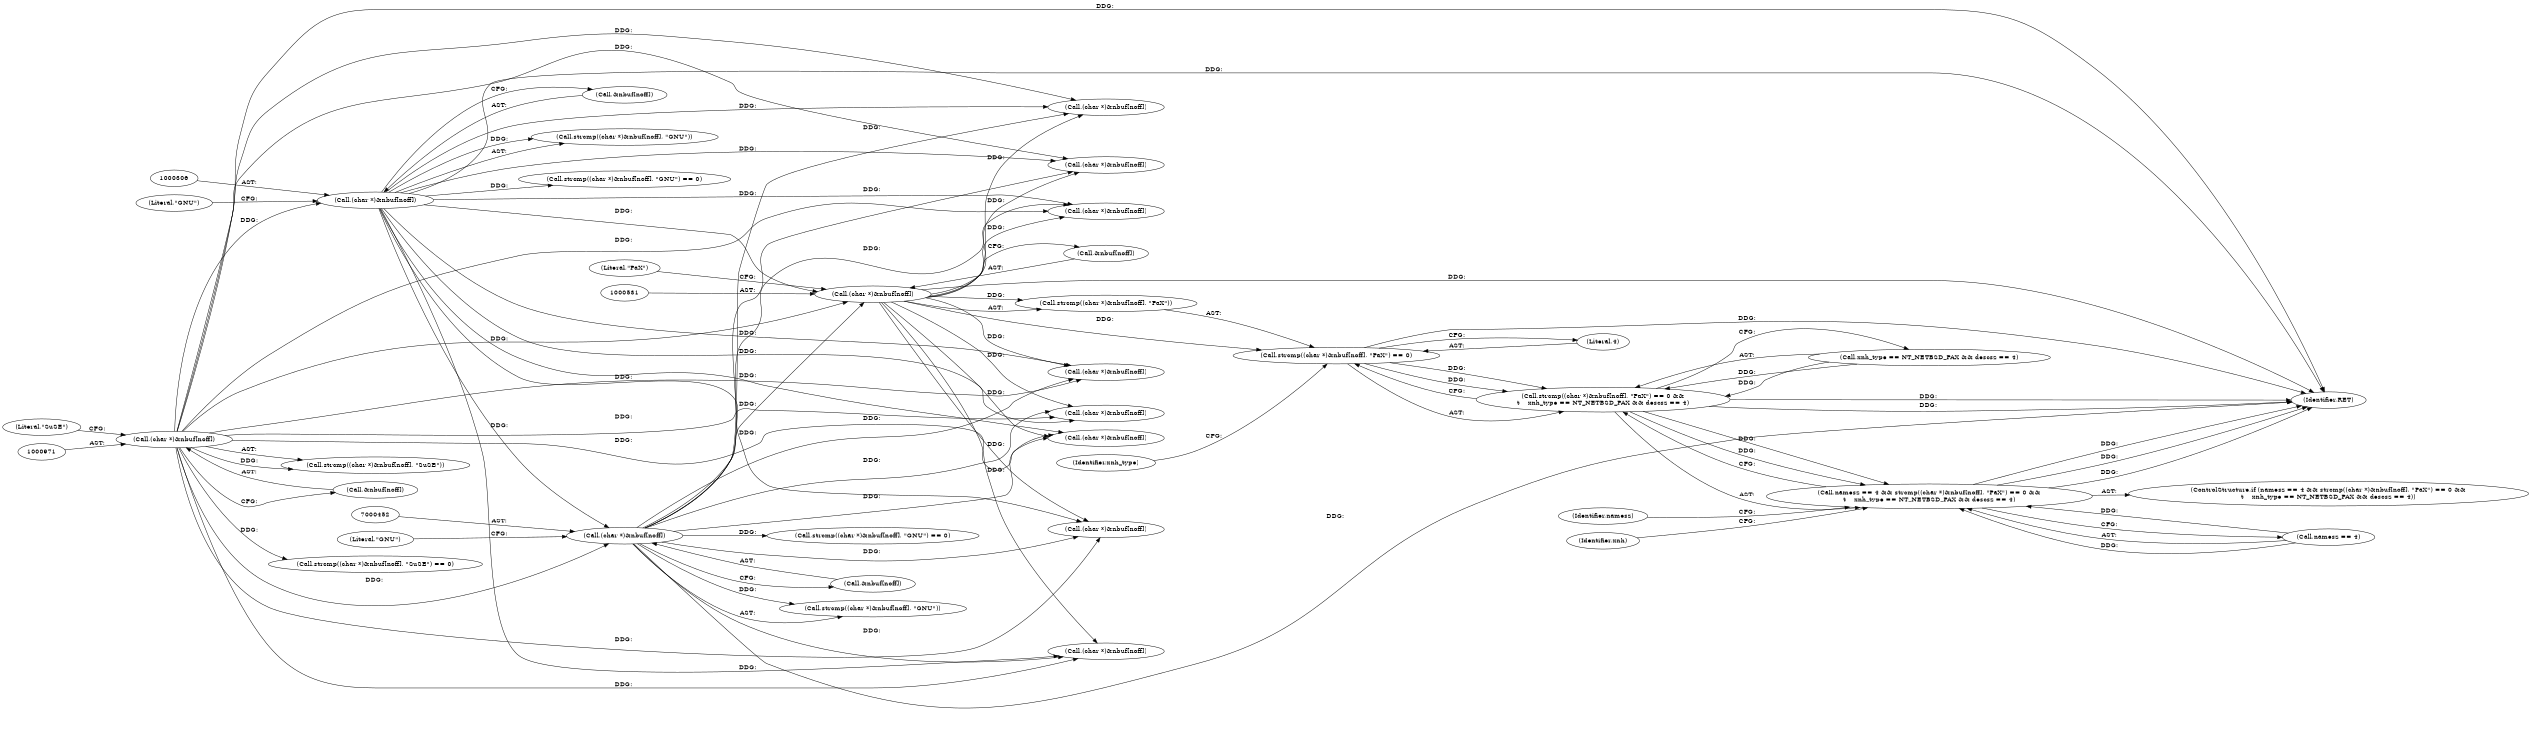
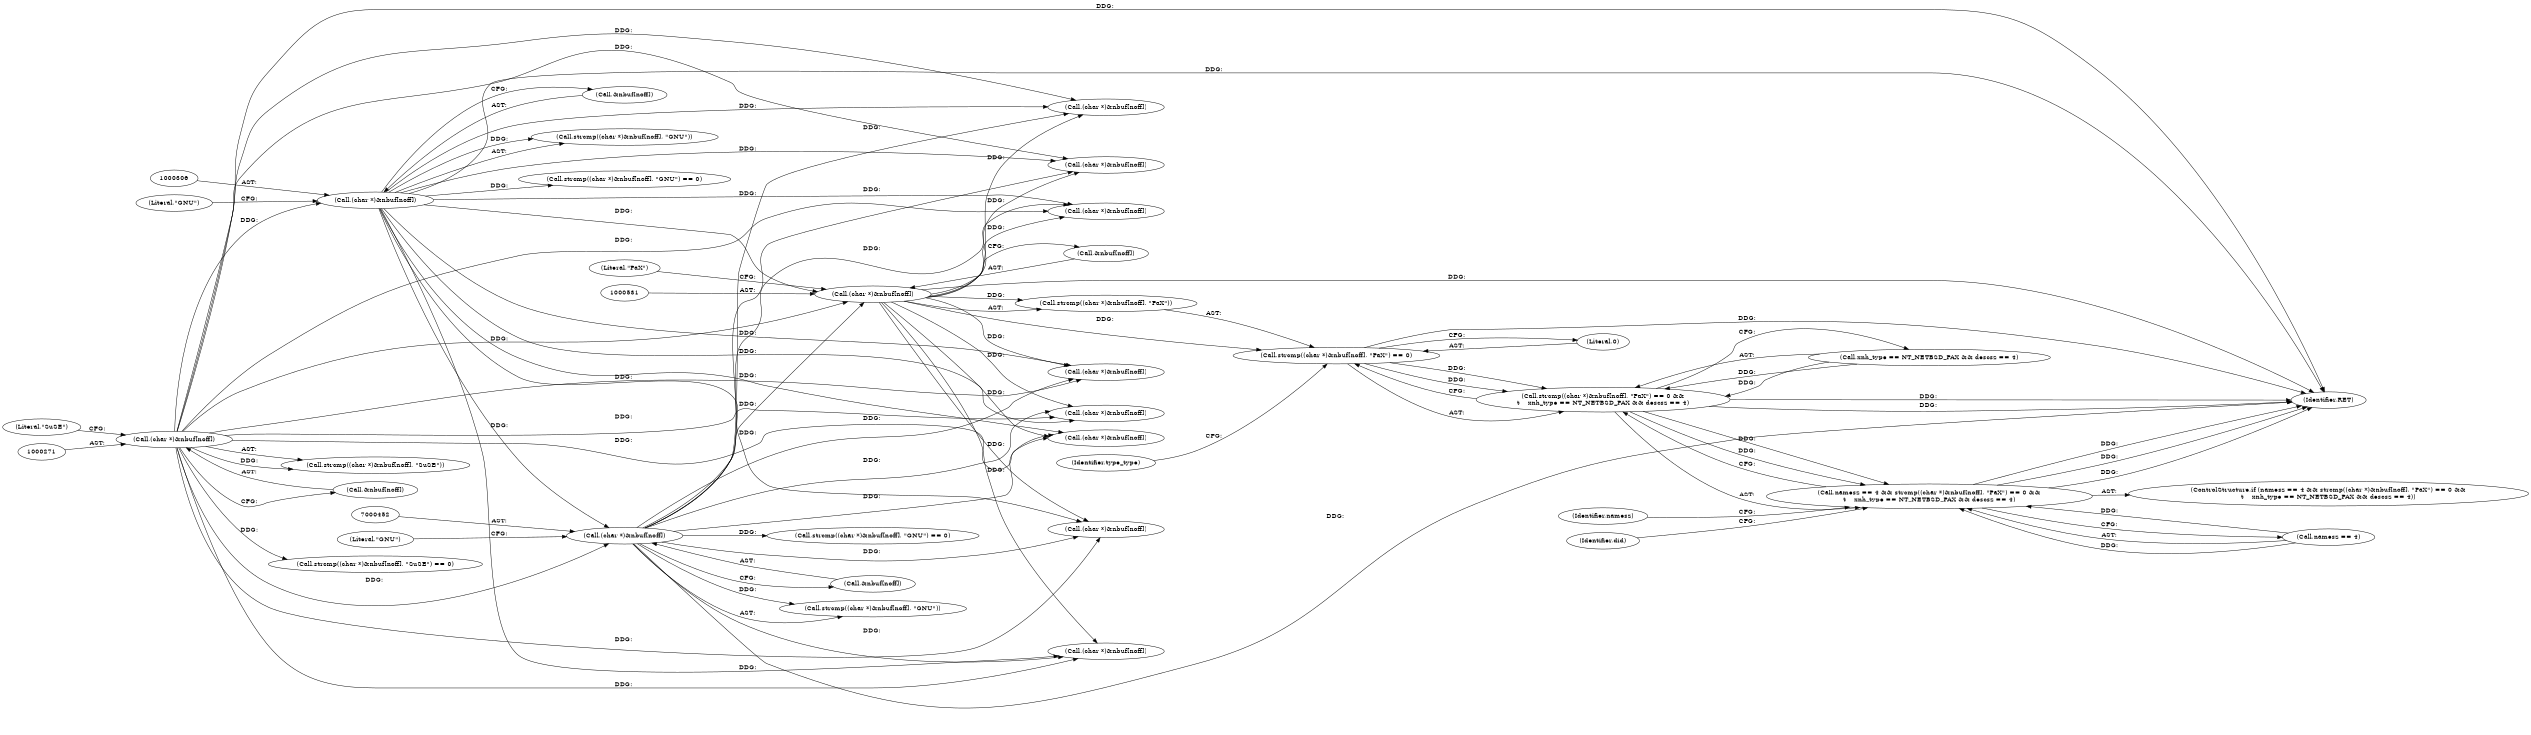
(1603, 342) -> (1603, 342)
(42, 452) -> (42, 452)
(1106, 463) -> (1106, 463)
(1603, 541) -> (1603, 541)
